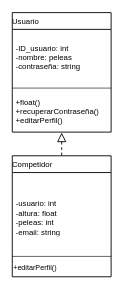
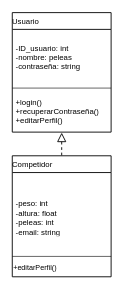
(62, 111) -> (62, 111)
(42, 213) -> (42, 213)
